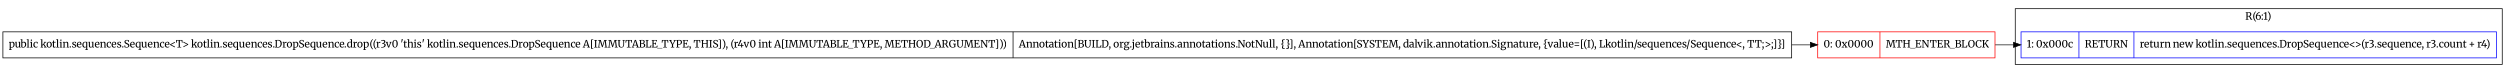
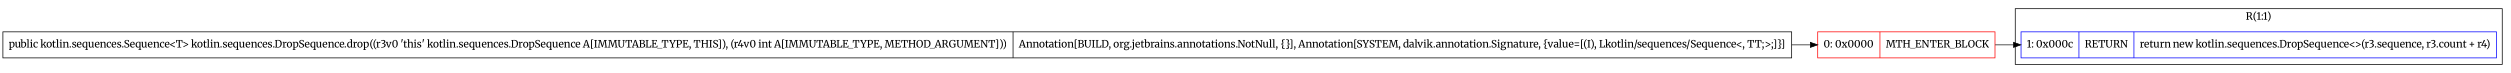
(2259, 17) -> (2259, 17)
